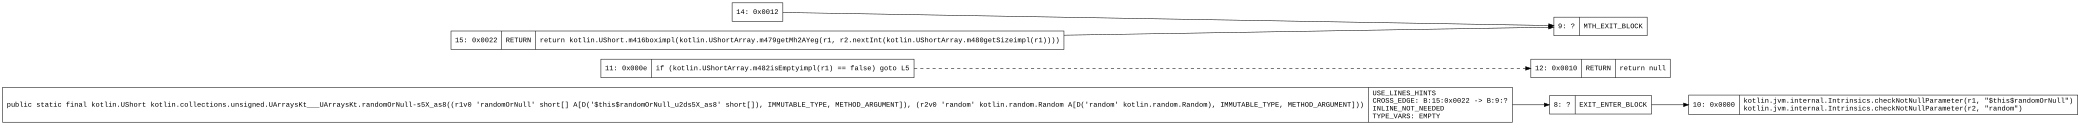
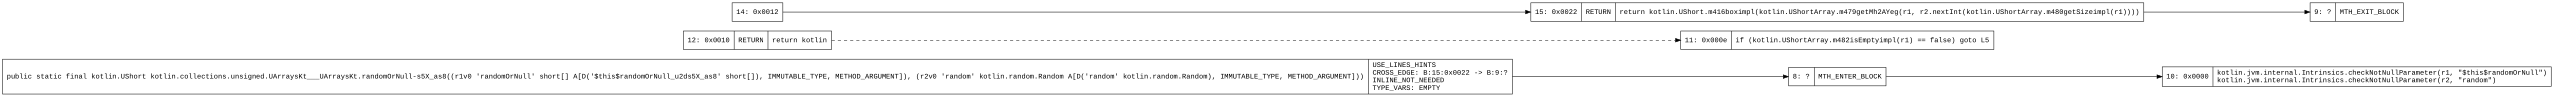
(1166, 19) -> (1154, 12)
(1220, 68) -> (1254, 40)
(1643, 68) -> (800, 40)
(1613, 105) -> (1850, 76)
